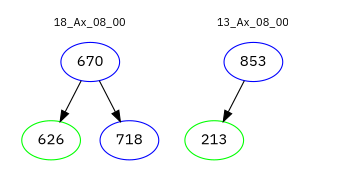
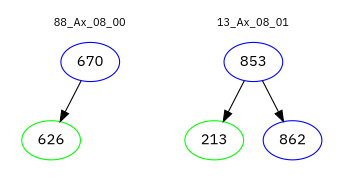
(90, 23) -> (90, 23)
(253, 23) -> (253, 23)
(129, 140) -> none
none -> (293, 140)
